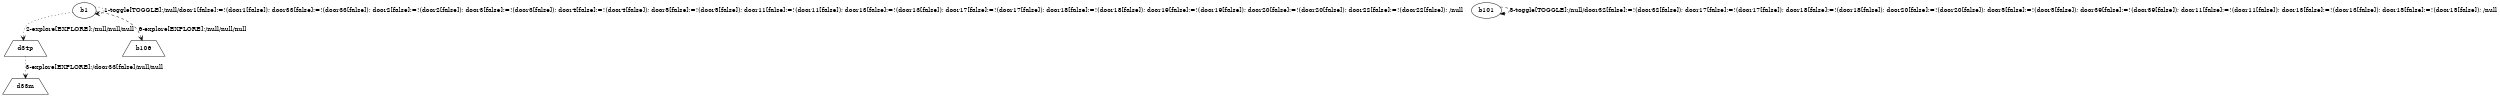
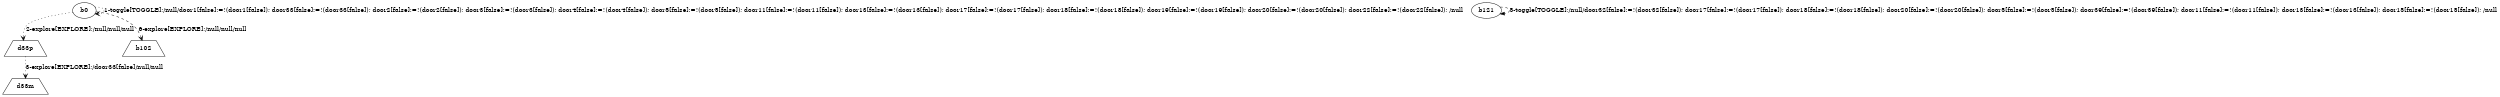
(84, 10) -> (84, 10)
(1486, 10) -> (1486, 10)
(26, 48) -> (26, 48)
(144, 48) -> (144, 48)
